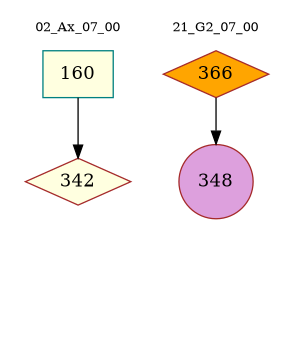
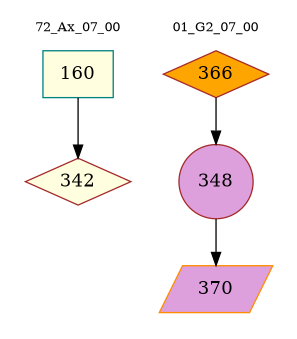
(78, 28) -> (78, 28)
(216, 28) -> (216, 28)
none -> (216, 289)
